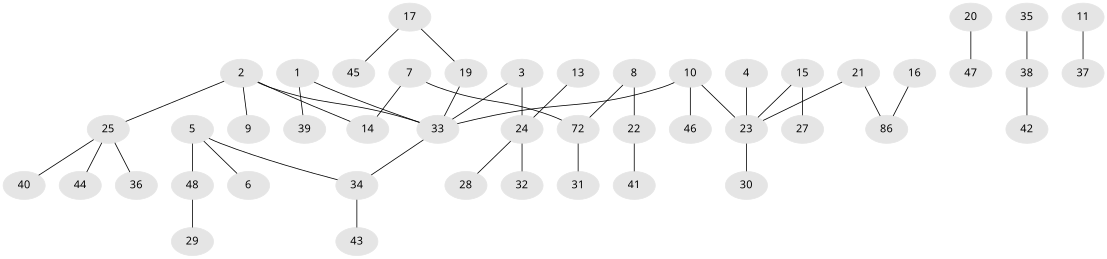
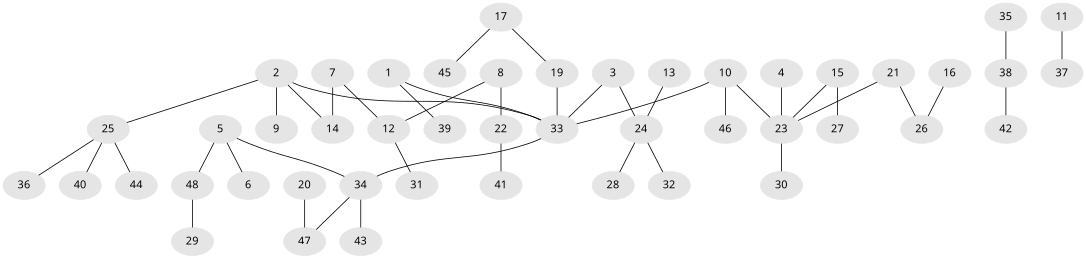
(578, 129) -> (389, 129)
(887, 129) -> (922, 129)
none -> (333, 213)
